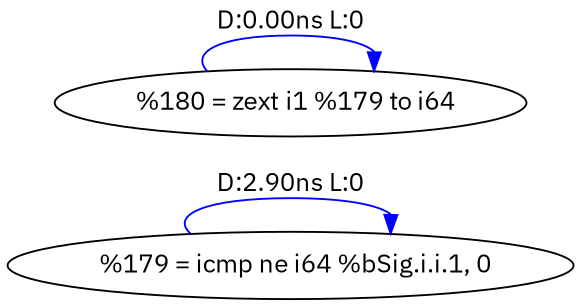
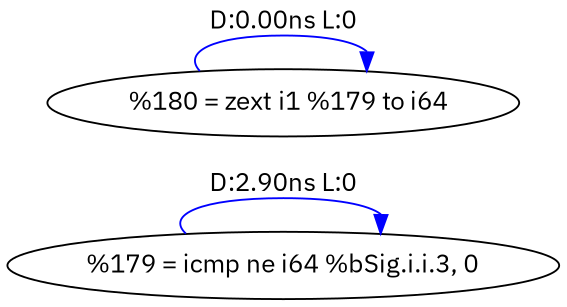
(291, 265) -> (283, 265)
